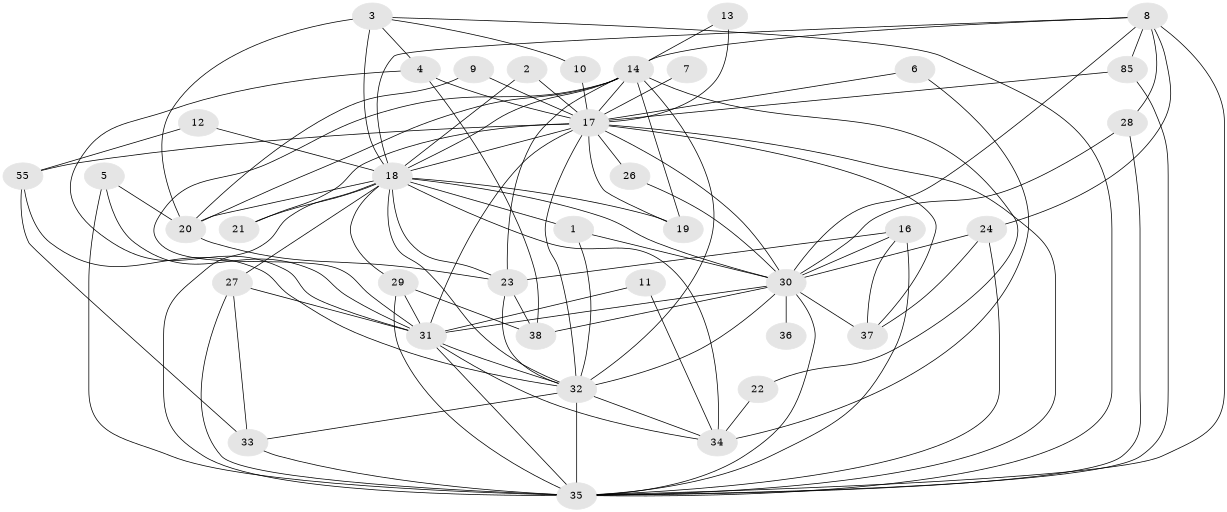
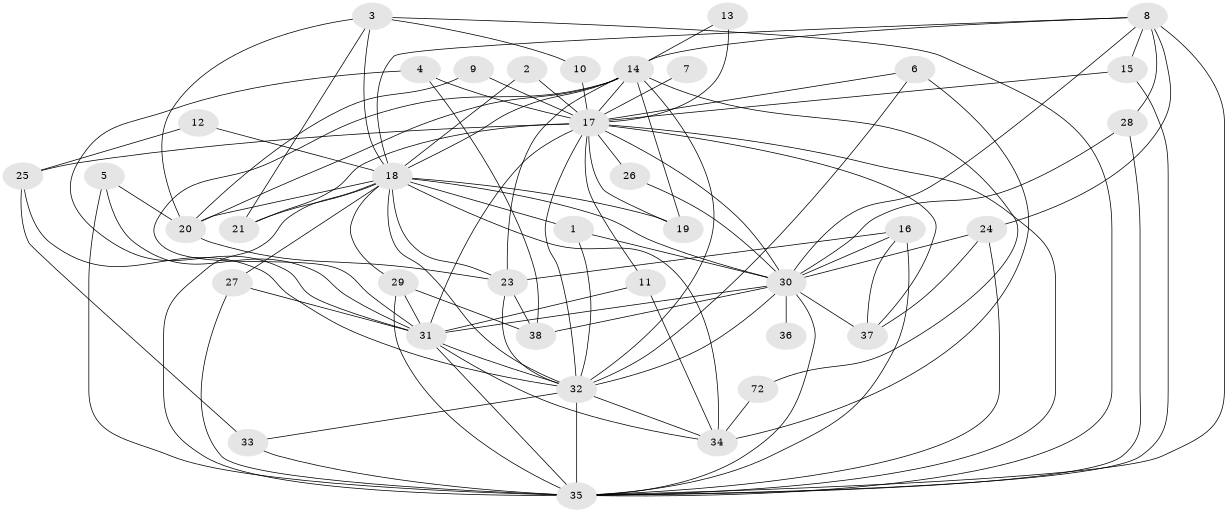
(396, 43) -> (306, 123)
(1127, 70) -> (1127, 70)
(491, 150) -> (597, 208)
(23, 176) -> (23, 176)
none -> (774, 242)
(240, 363) -> none
(758, 389) -> (758, 389)
